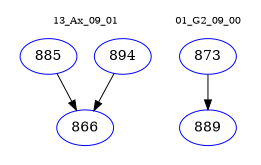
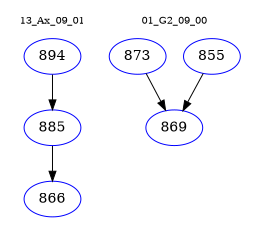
none -> (212, 56)
(106, 88) -> (52, 87)
(208, 128) -> (174, 128)
